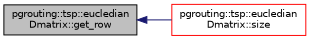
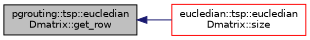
(239, 20) -> (239, 20)
